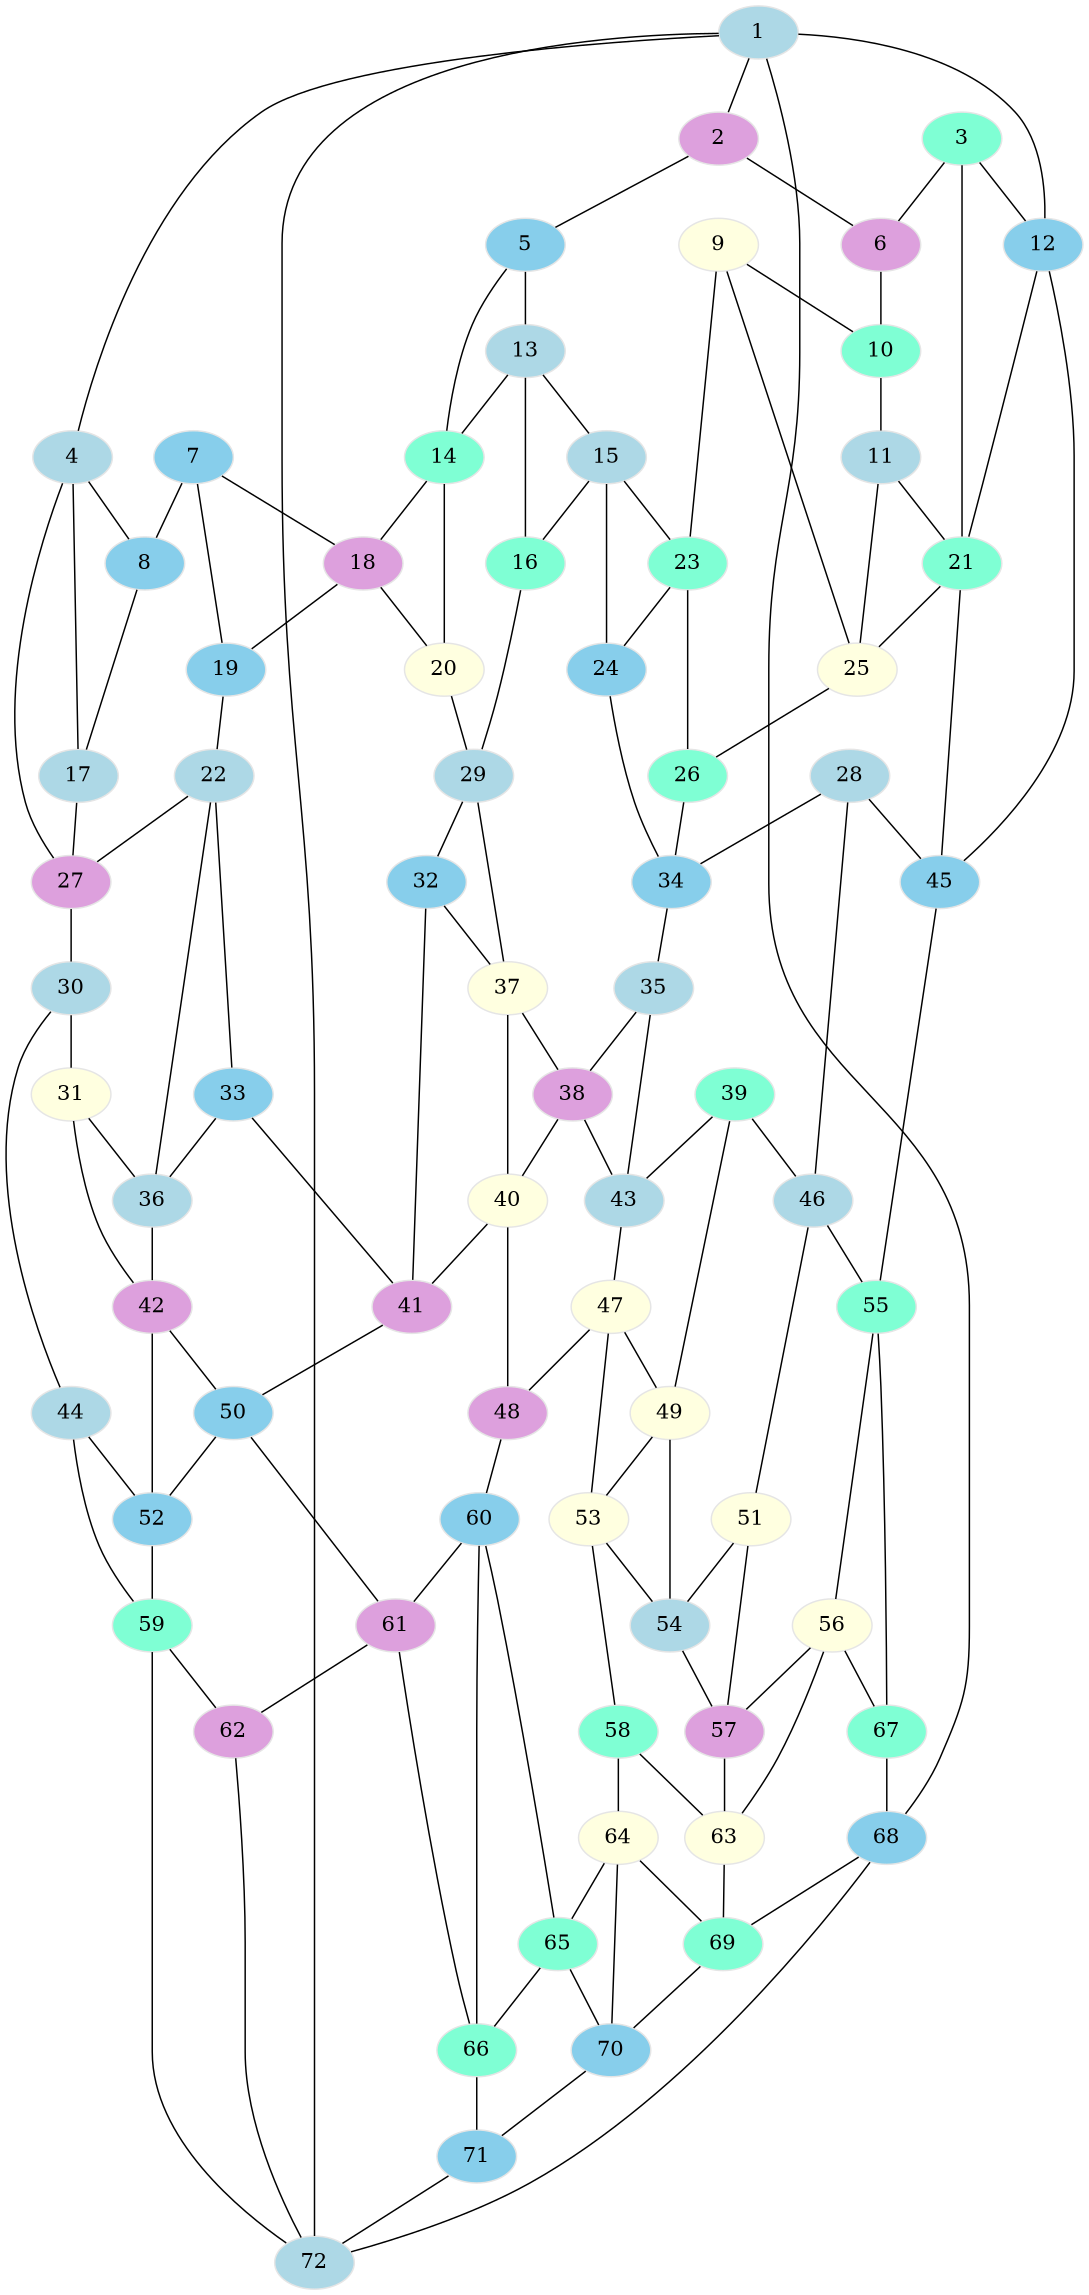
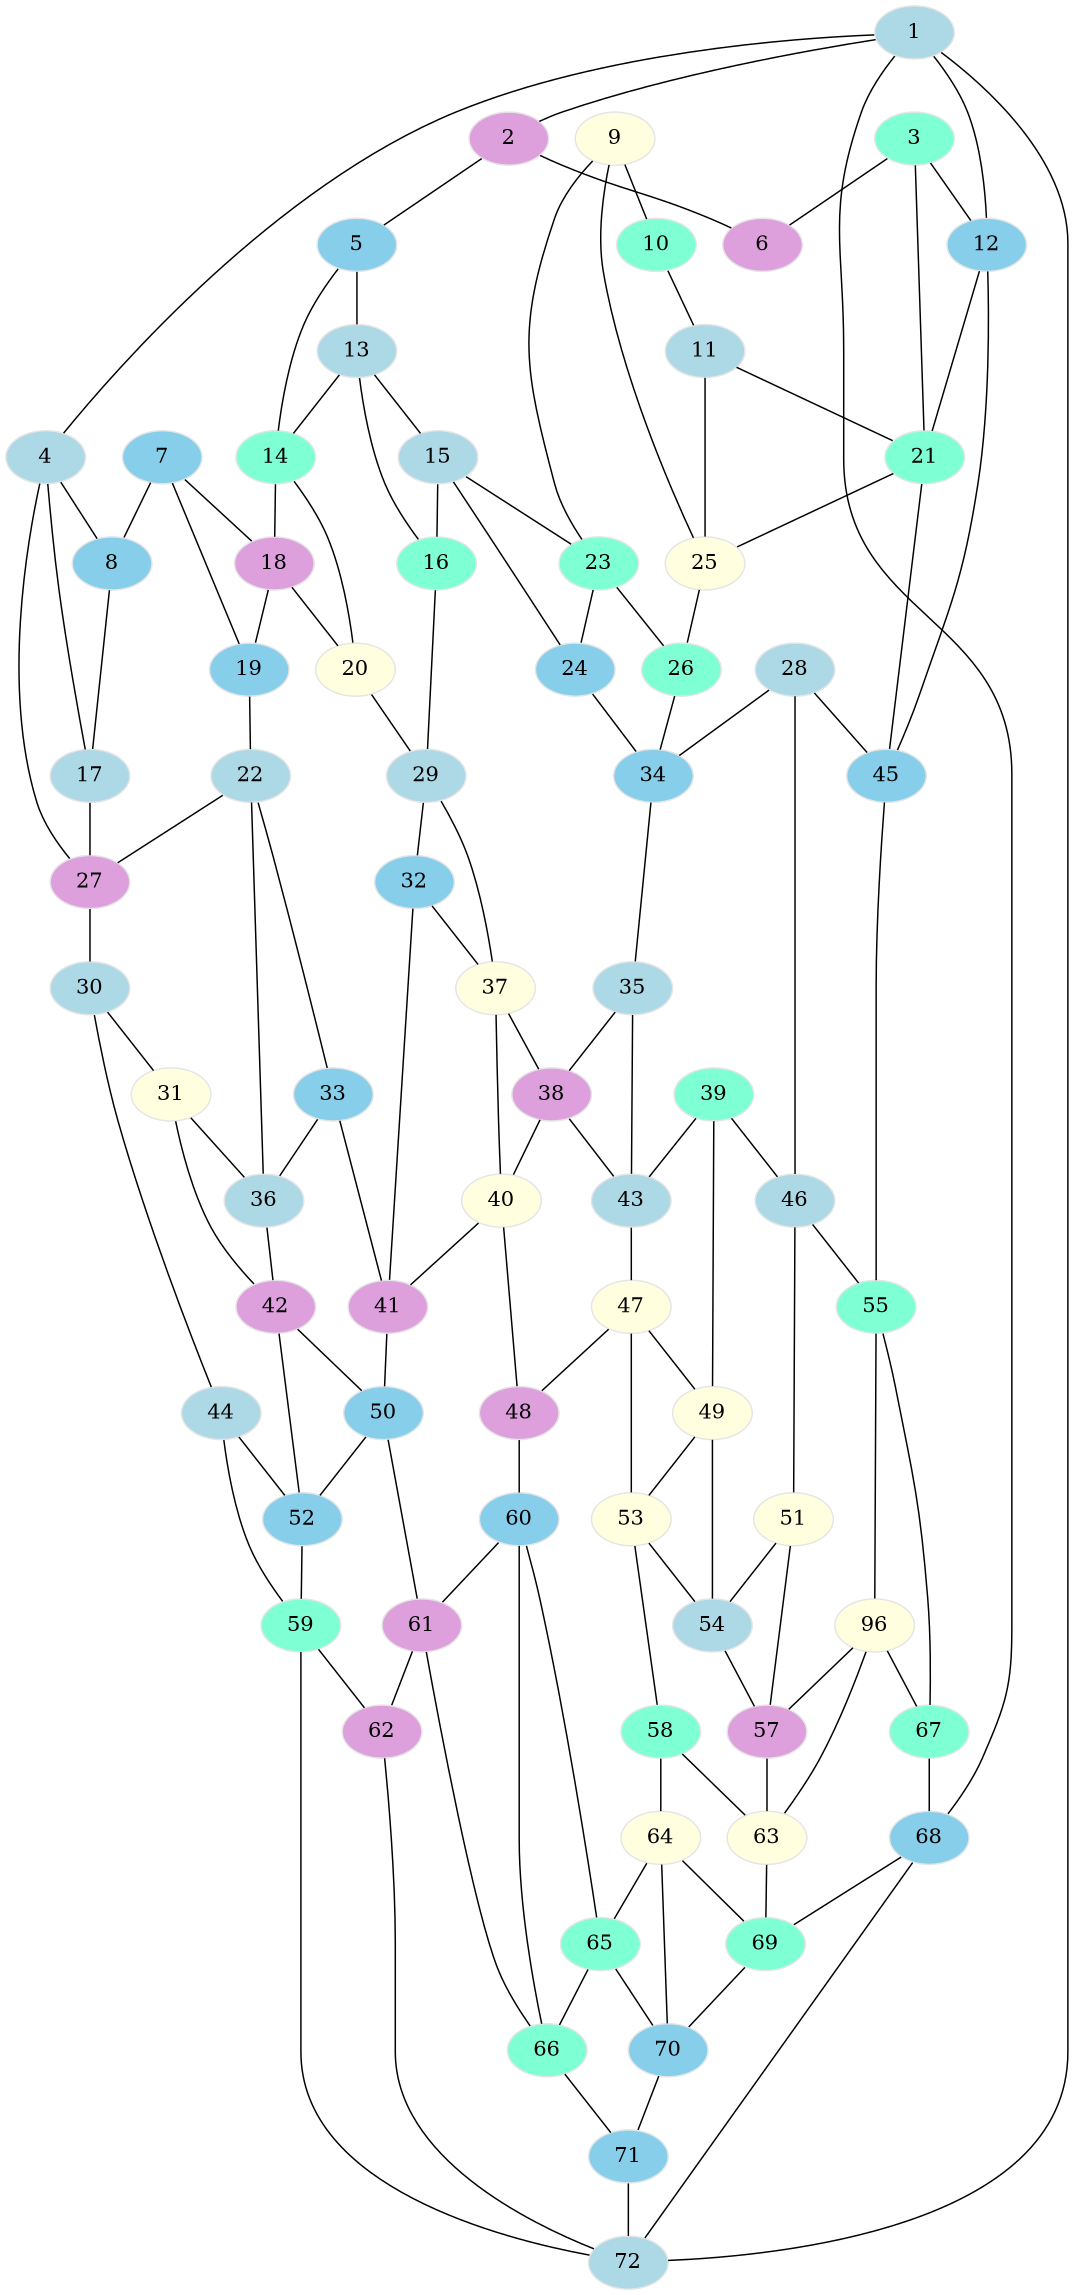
(881, 298) -> none
(832, 1625) -> (875, 1625)
